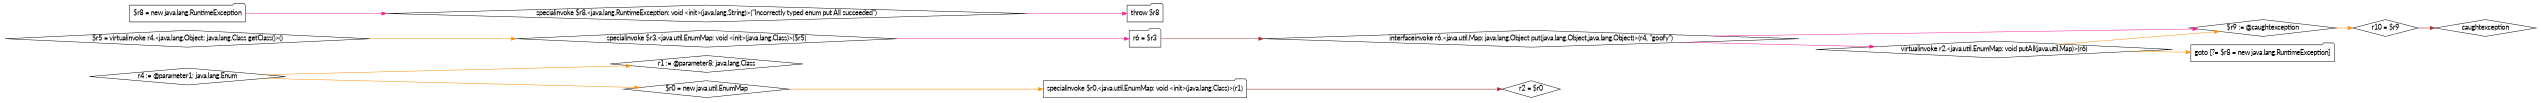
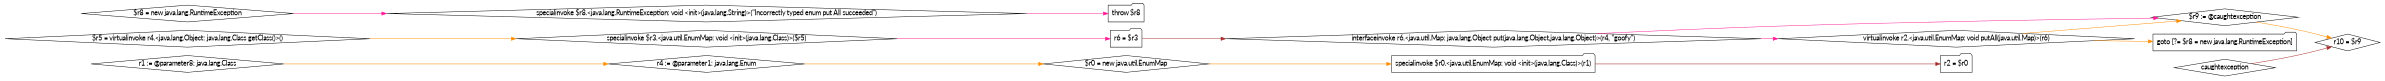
(187, 14) -> (187, 14)
(2424, 28) -> (2289, 57)
(445, 70) -> (444, 64)
(1531, 89) -> (1956, 64)
